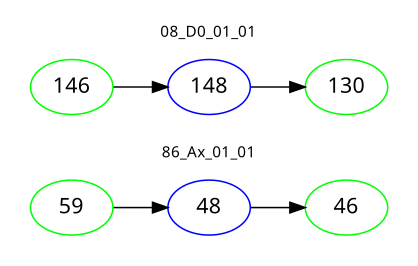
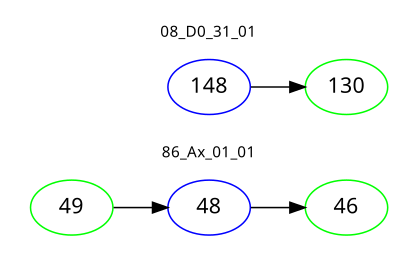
(209, 33) -> (209, 33)
(72, 87) -> none
(72, 208) -> (72, 208)
